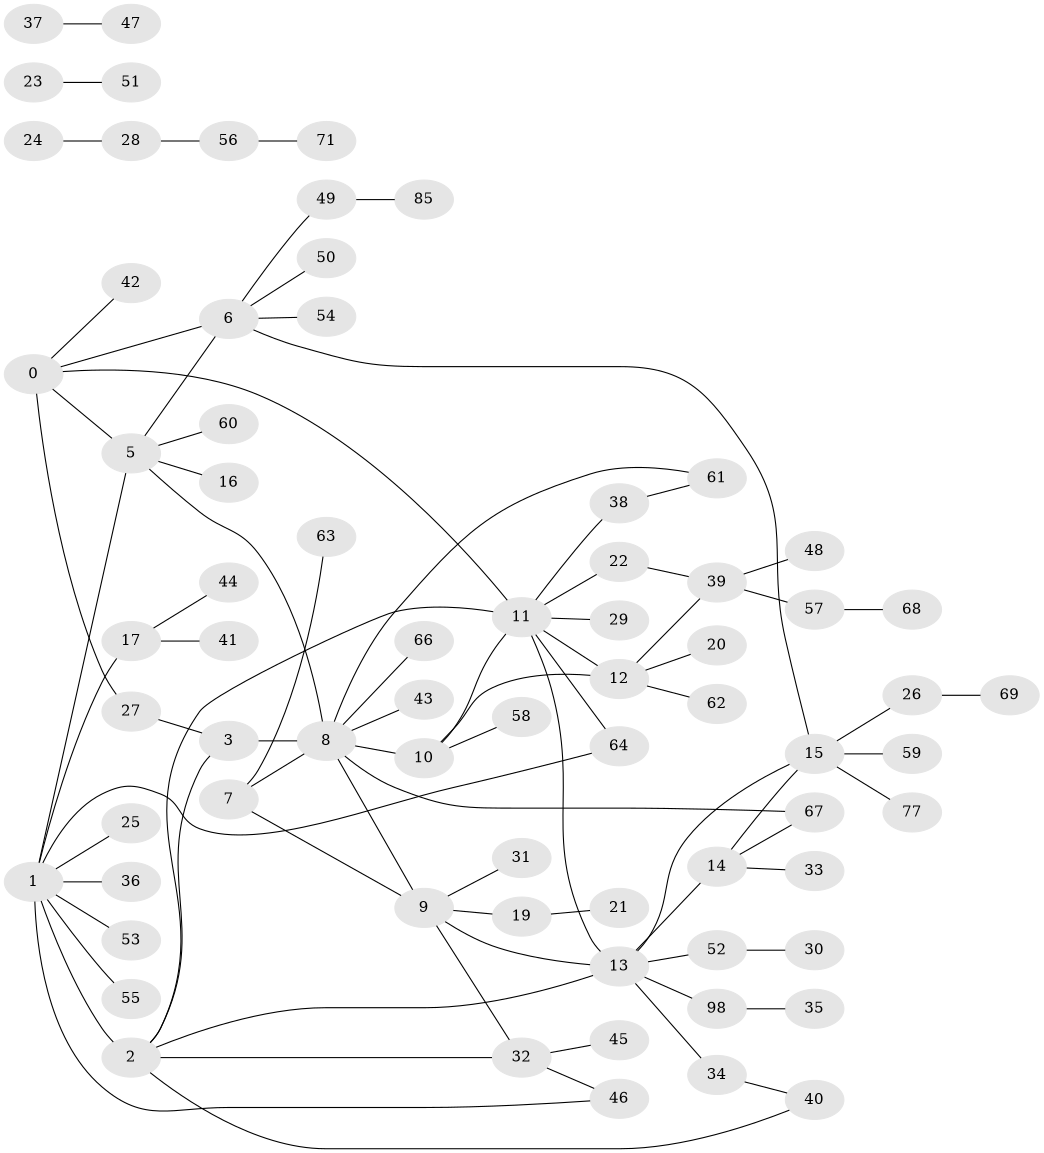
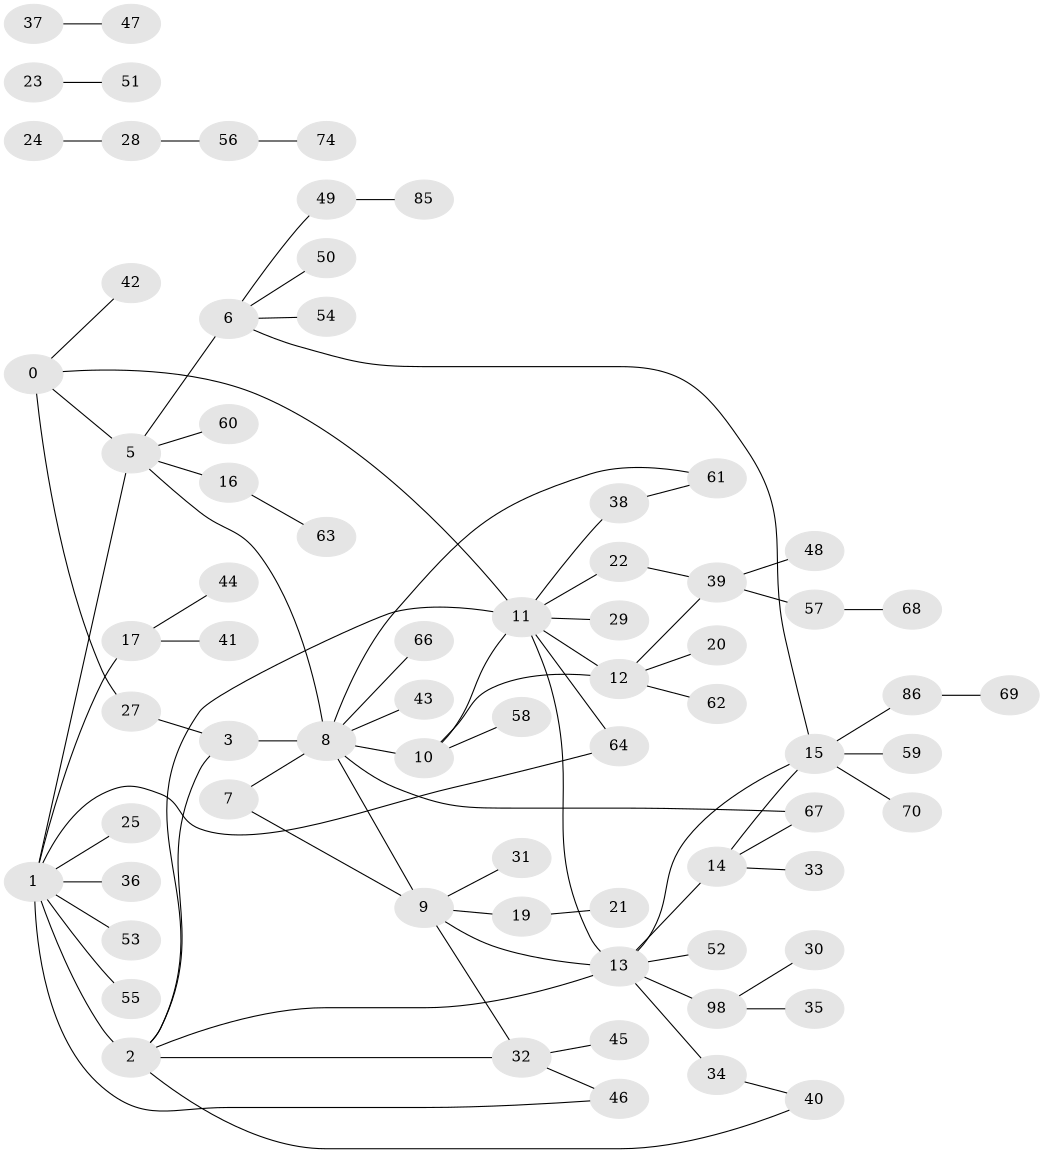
(327, 141) -> (327, 141)
(131, 347) -> none
(297, 675) -> (278, 510)
(912, 695) -> (912, 695)
(912, 812) -> (912, 812)
(766, 950) -> (766, 979)
